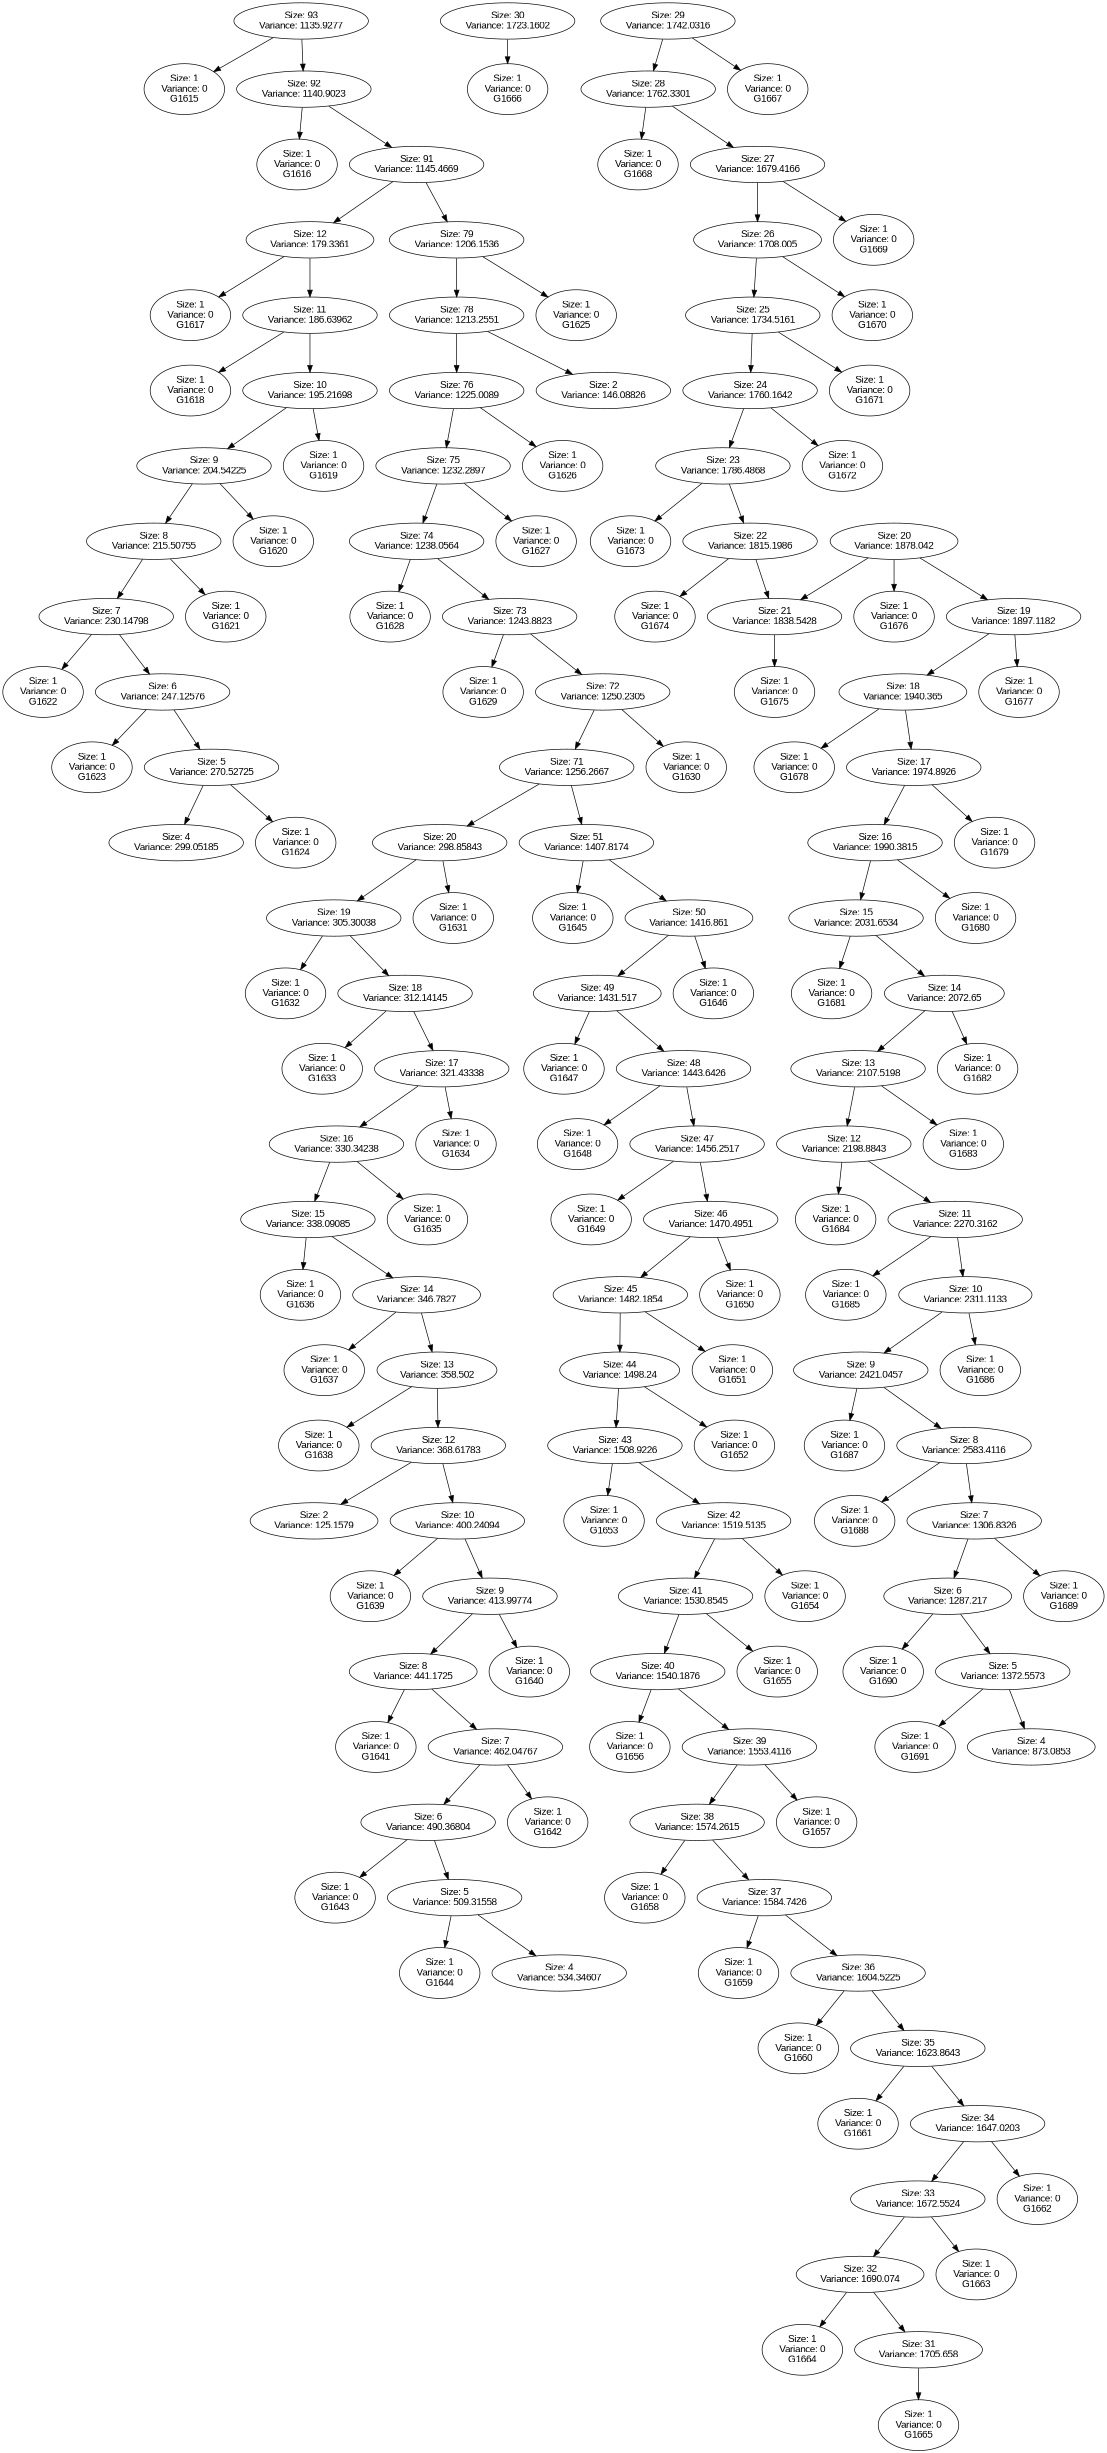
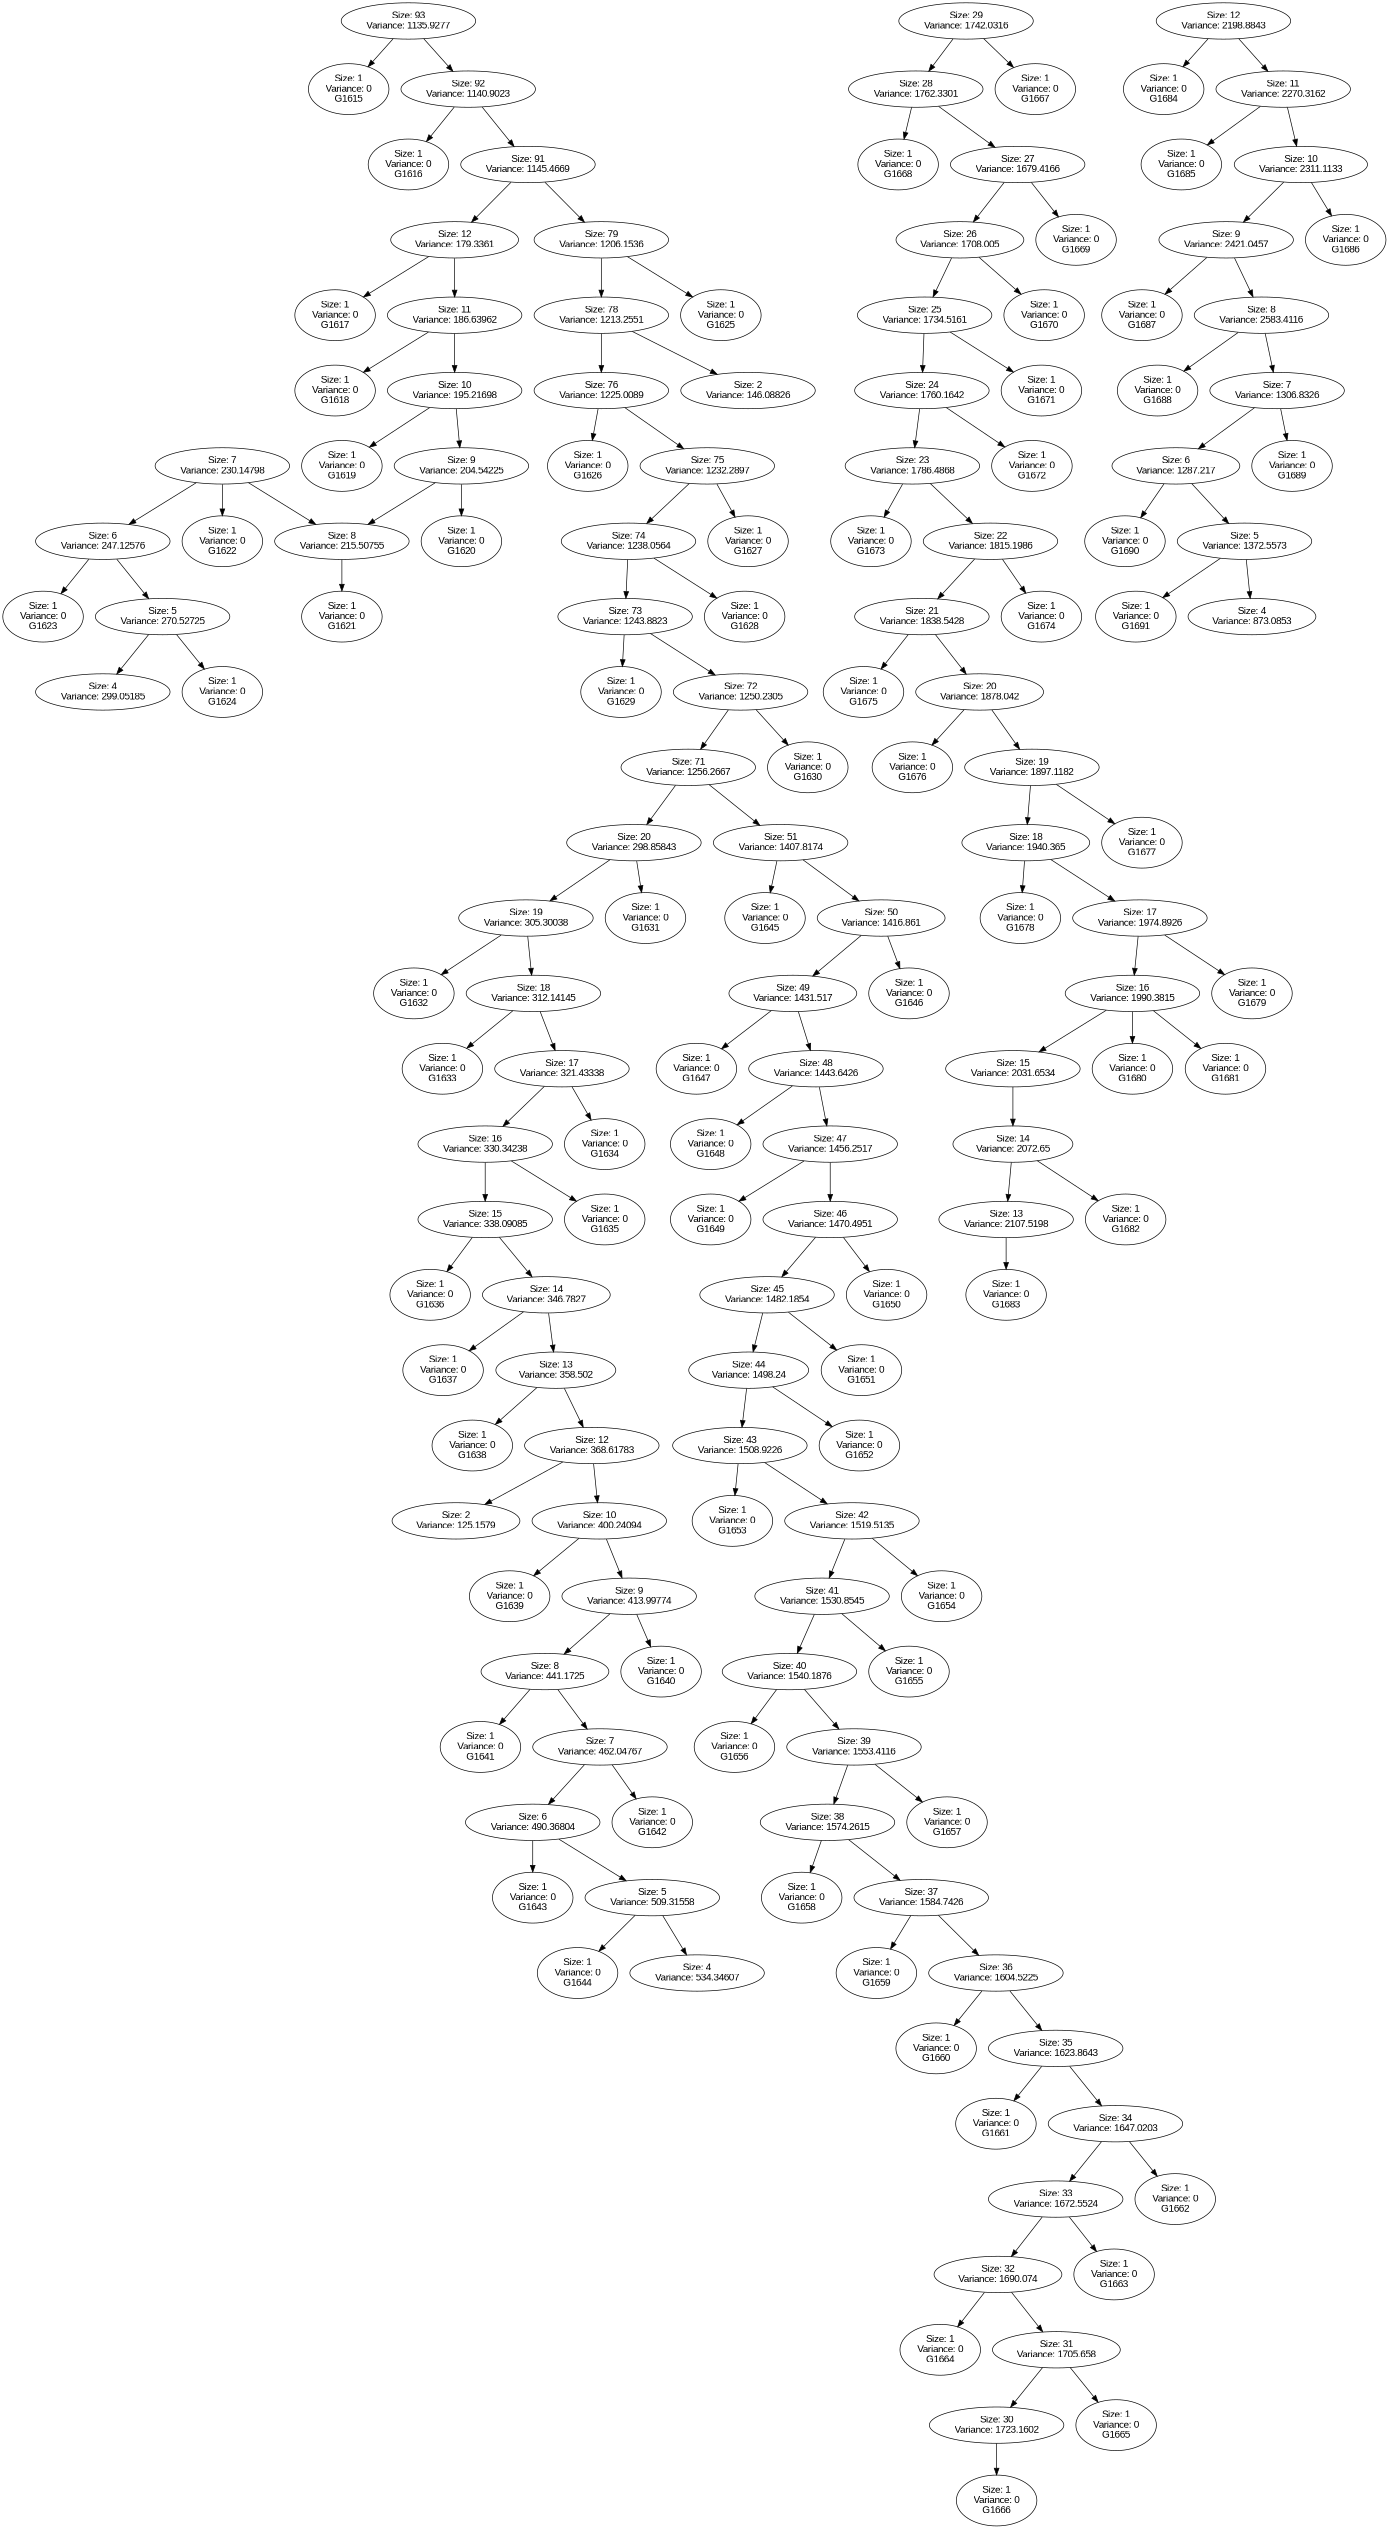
(132, 576) -> (279, 502)
(837, 577) -> (949, 652)
(846, 949) -> (1175, 1028)
(852, 1103) -> none
none -> (1029, 2385)
